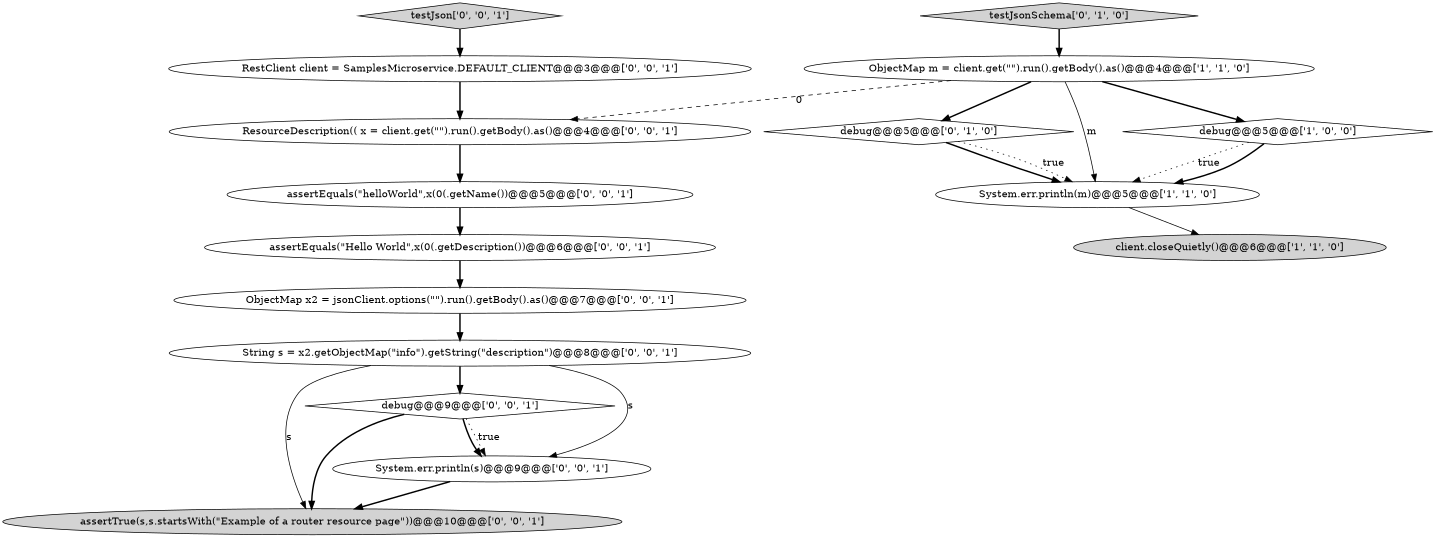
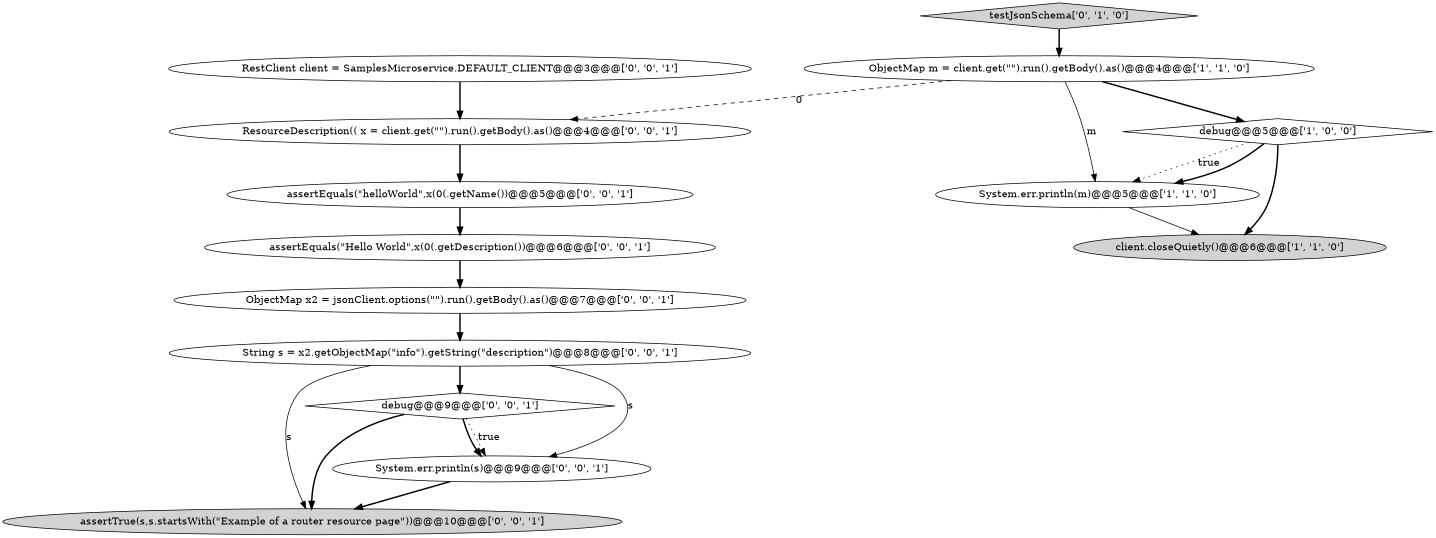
(460, 16) -> none
(919, 132) -> none
none -> (1272, 190)
